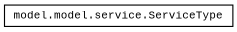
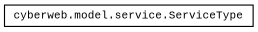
(119, 16) -> (129, 16)
